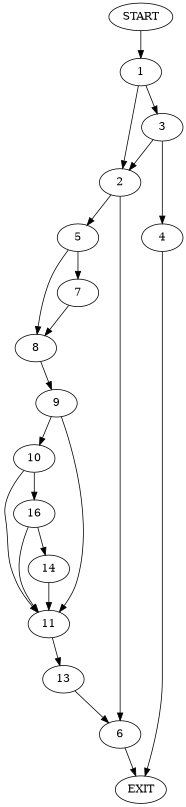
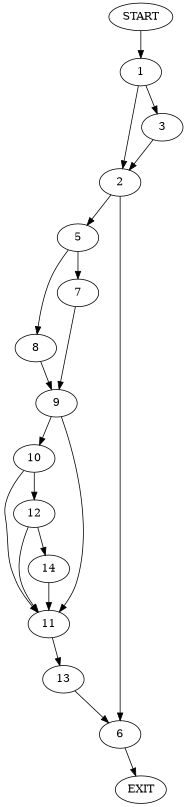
(162, 238) -> none
(59, 317) -> (68, 344)
(34, 514) -> (34, 514)
